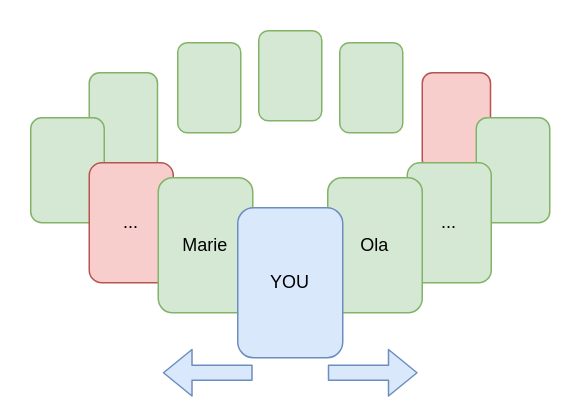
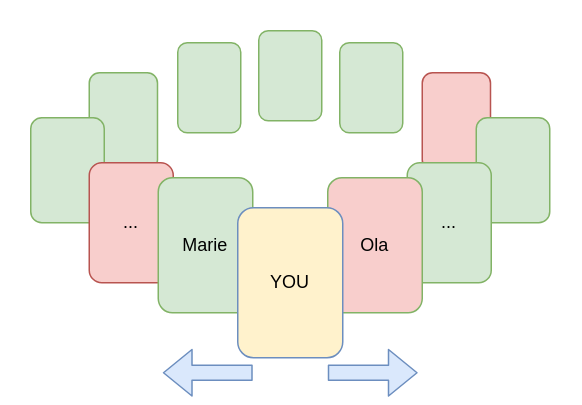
(375, 245) -> (375, 245)
(290, 283) -> (290, 283)
